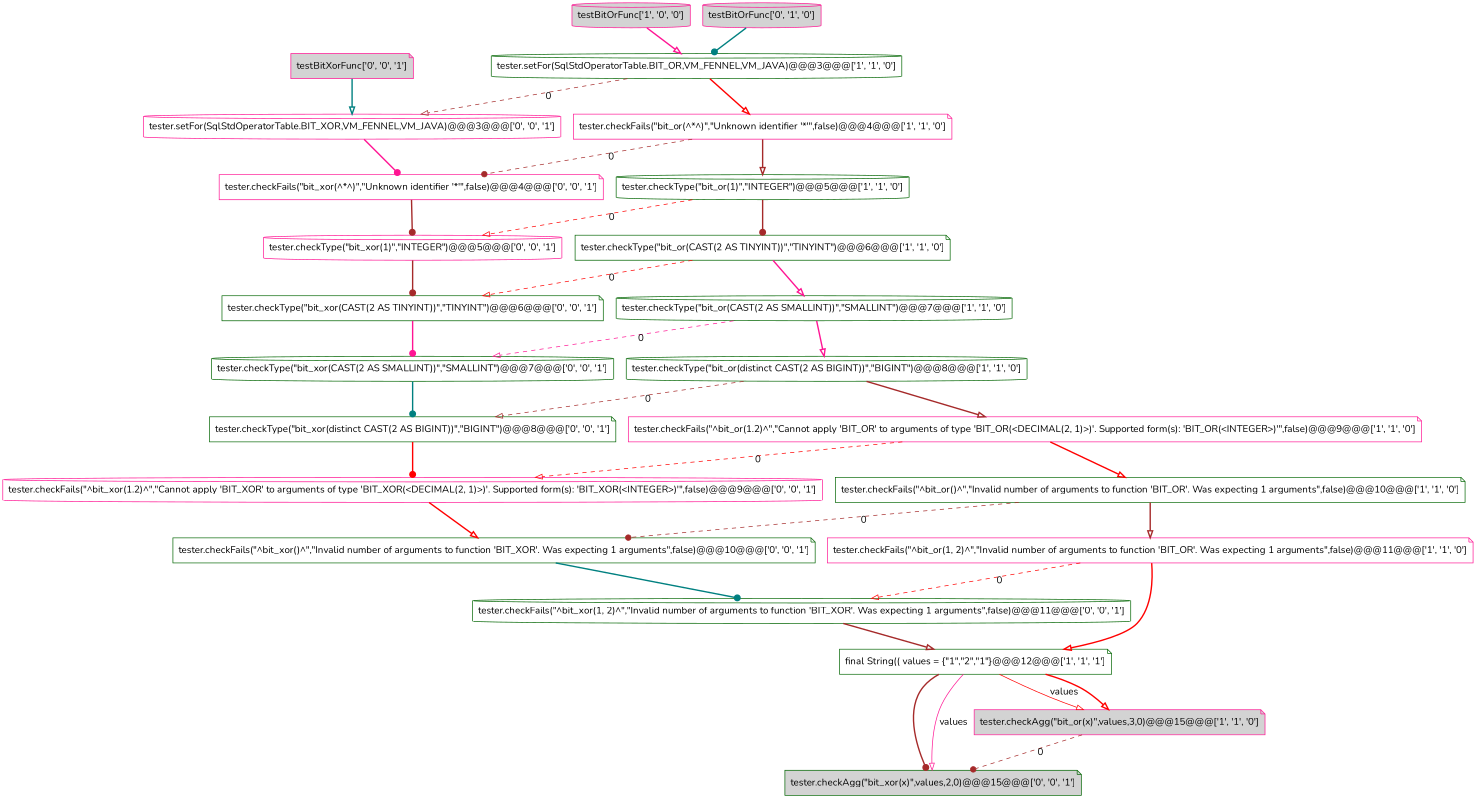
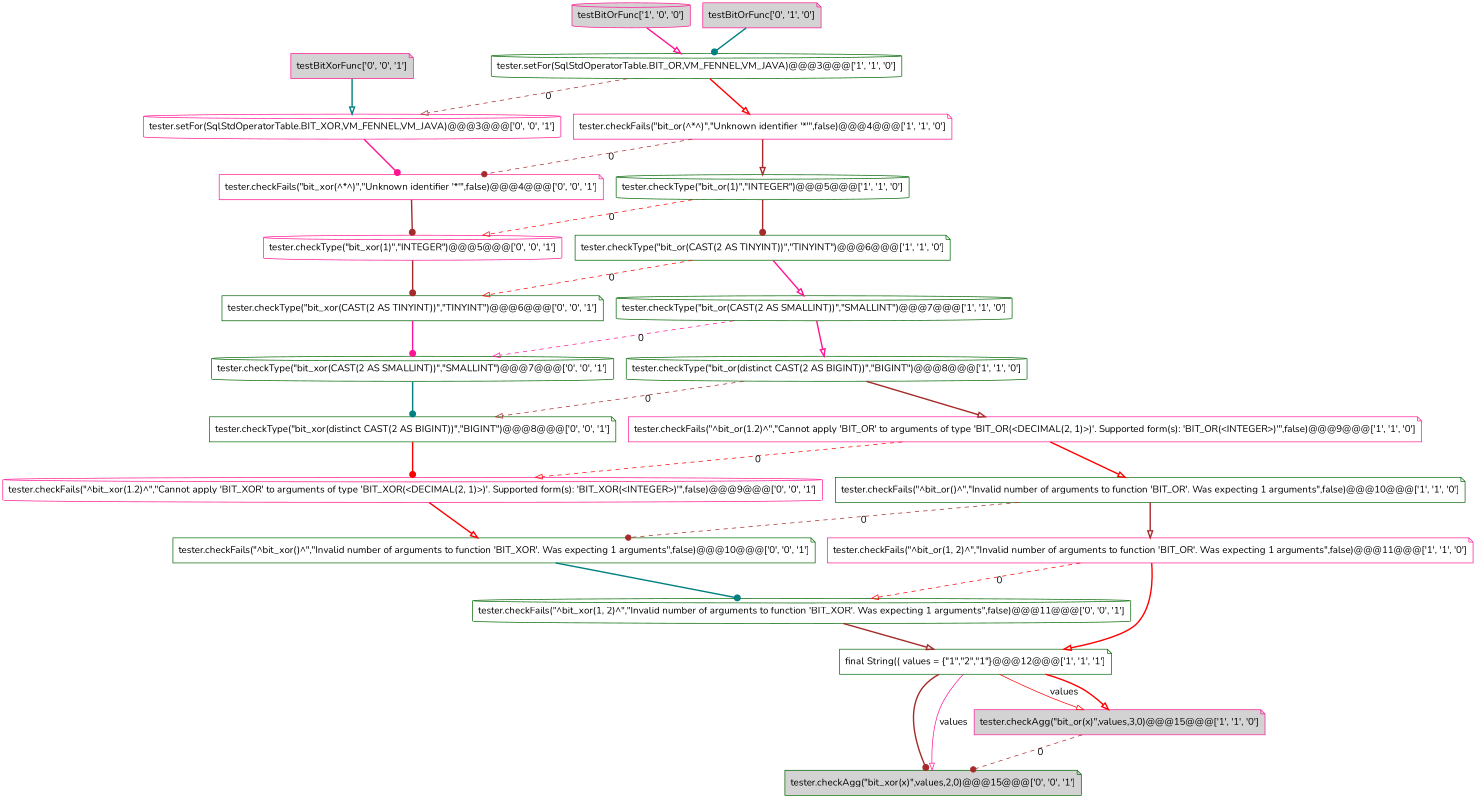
(762, 15) -> (762, 15)
